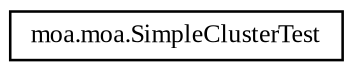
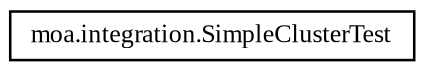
(176, 36) -> (212, 36)
